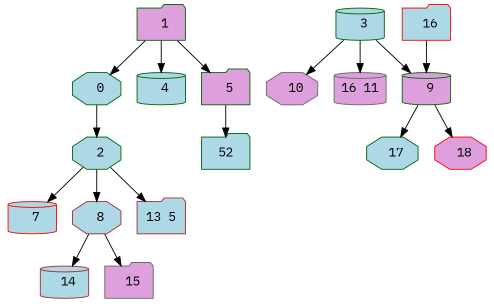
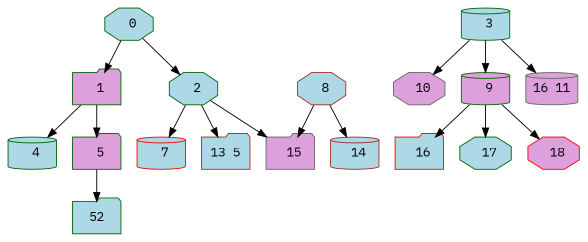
(426, 52) -> (456, 118)
(131, 54) -> (115, 52)
(97, 181) -> (235, 116)
